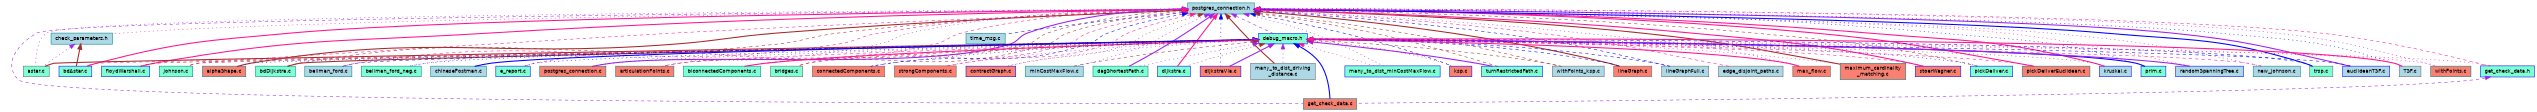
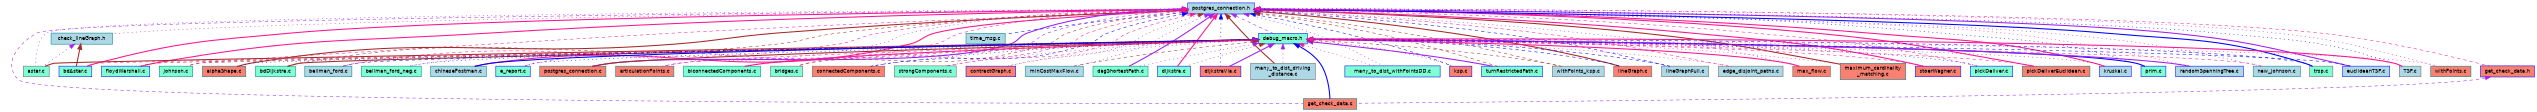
(1221, 8) -> (1221, 8)
(1620, 23) -> (1620, 23)
(1040, 37) -> (1040, 37)
(82, 39) -> (82, 39)
none -> (918, 41)
(1902, 46) -> (1522, 46)
(922, 50) -> (922, 50)
(925, 71) -> (925, 71)
(1393, 71) -> (1393, 71)
(2507, 71) -> (2507, 71)
